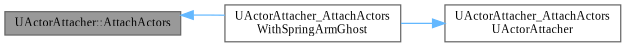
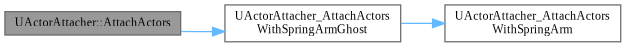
(209, 15) -> (197, 32)
(533, 23) -> (533, 23)
